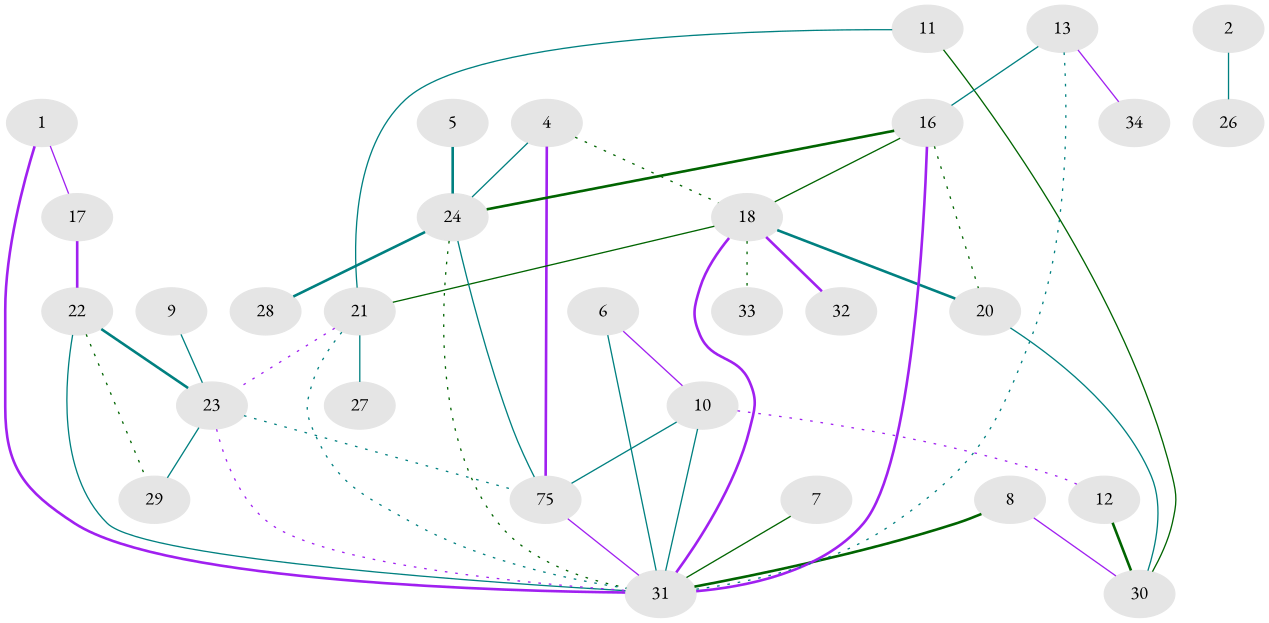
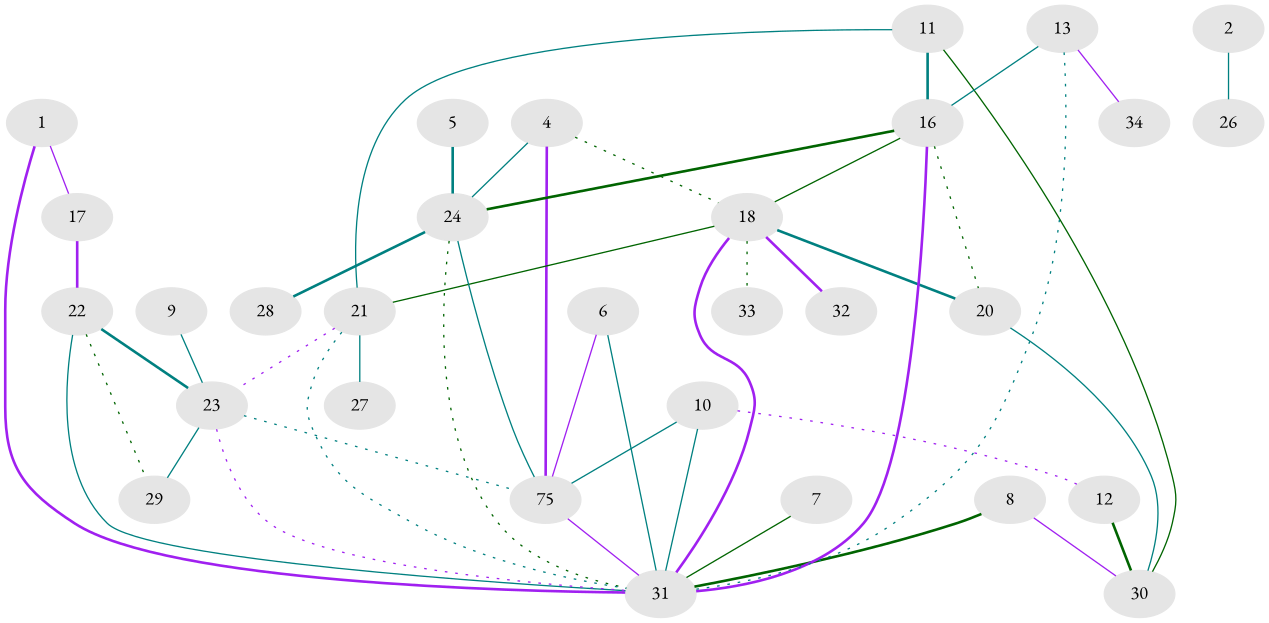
none -> (928, 76)
(653, 359) -> (574, 406)
